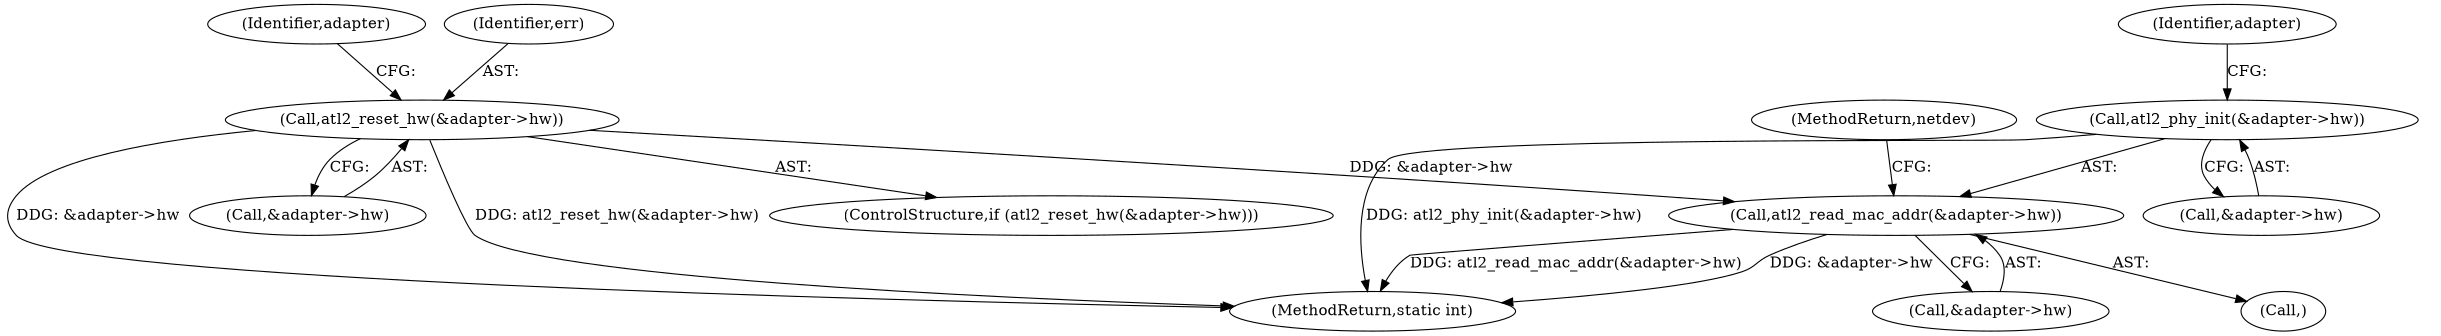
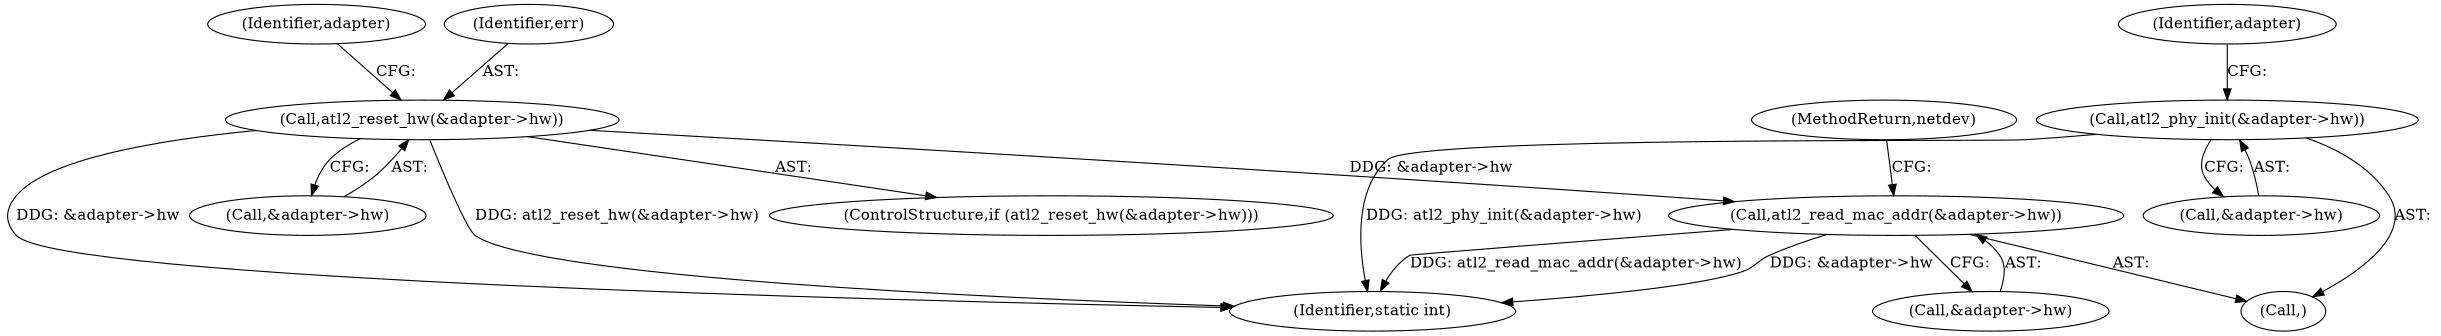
(2068, 166) -> (2394, 208)
(1373, 311) -> (1373, 311)
